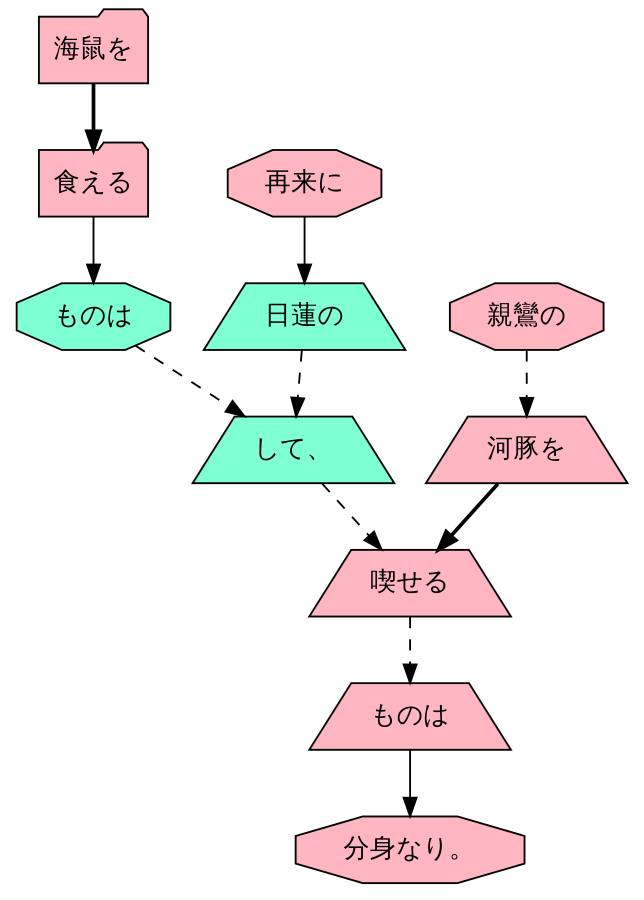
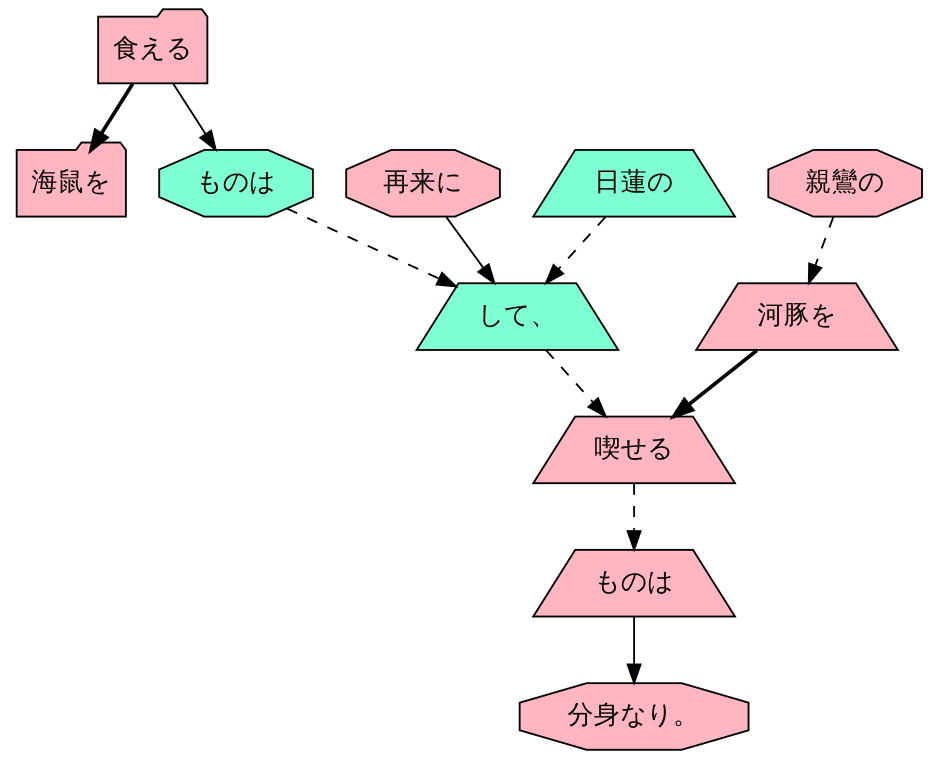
(94, 108) -> (117, 109)
(305, 241) -> (465, 242)
